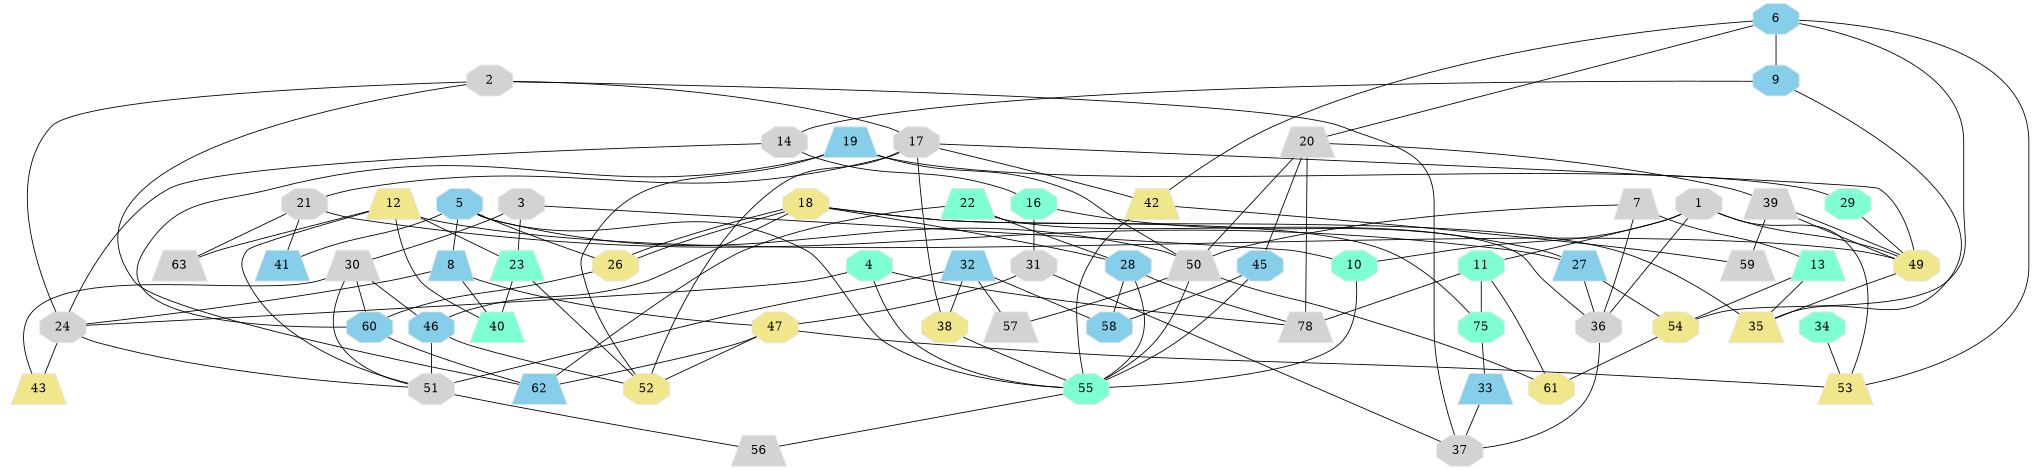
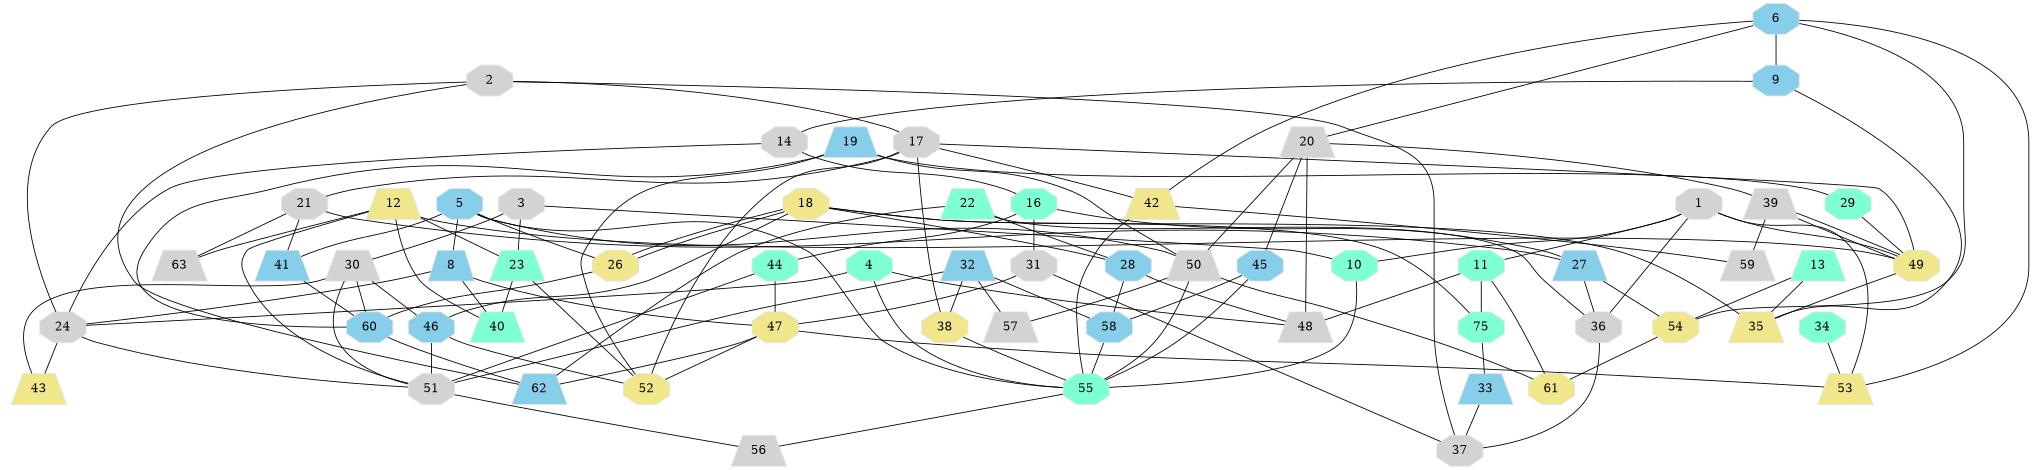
(1637, 204) -> none
none -> (775, 266)
none -> (329, 298)
(1306, 327) -> (1306, 327)
(1142, 337) -> (1097, 360)
